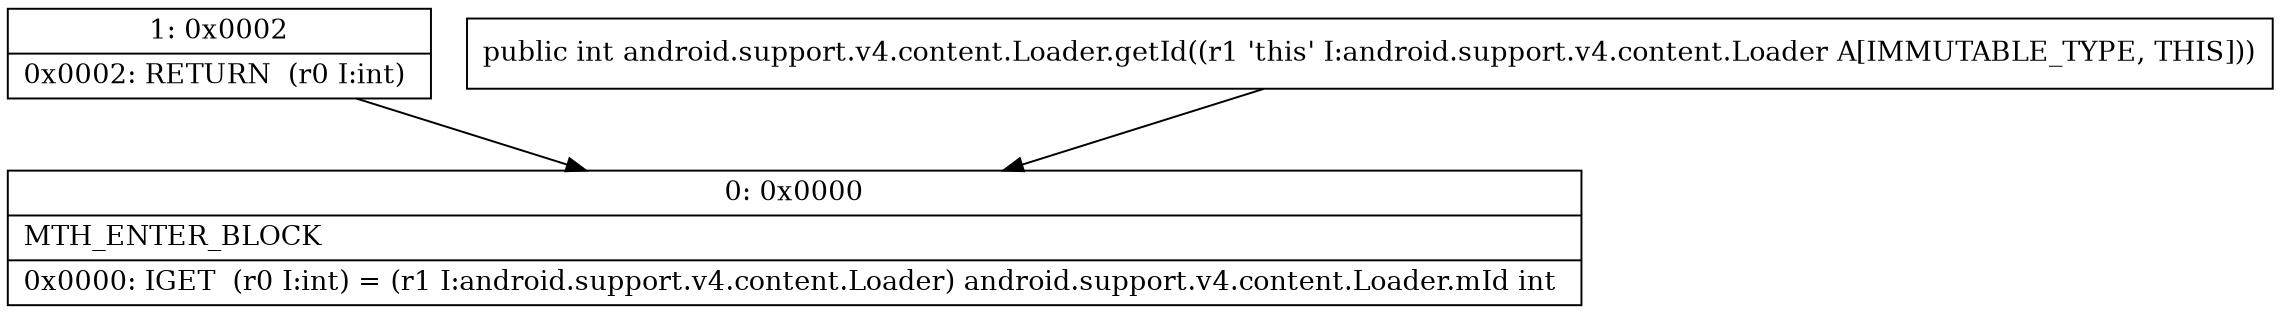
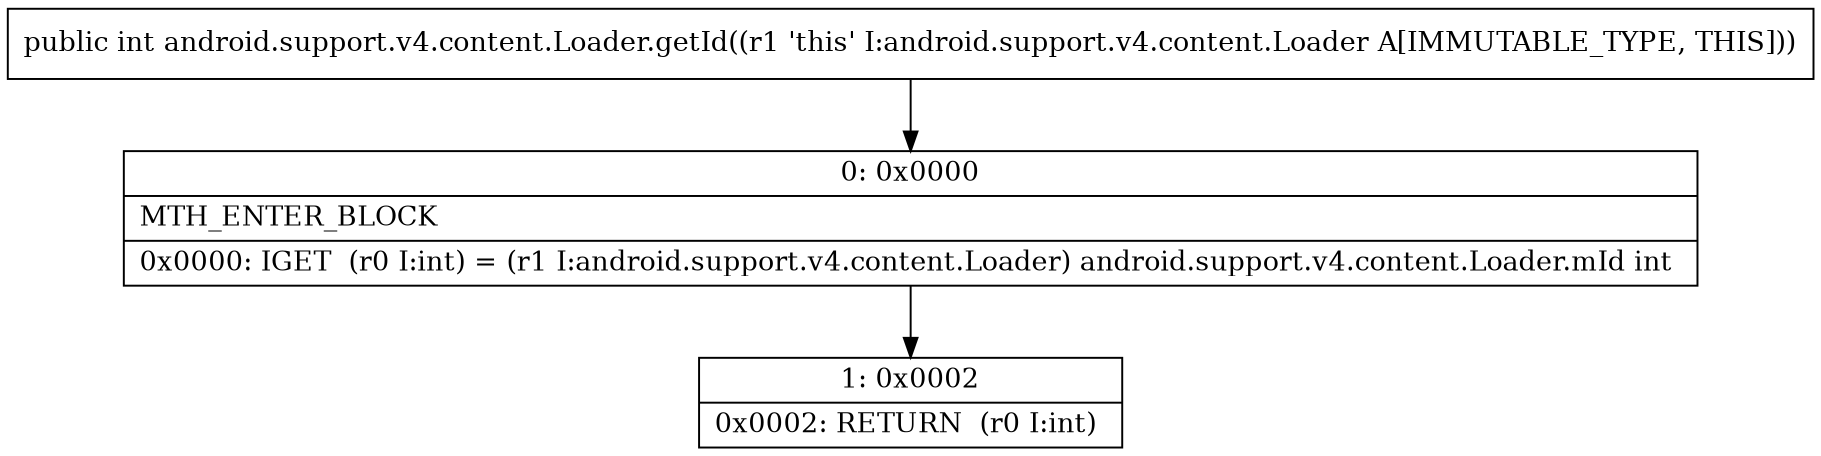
(462, 132) -> (911, 312)
